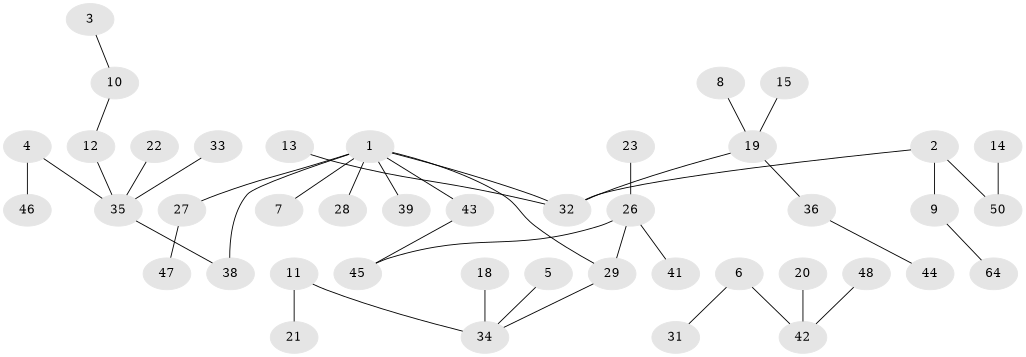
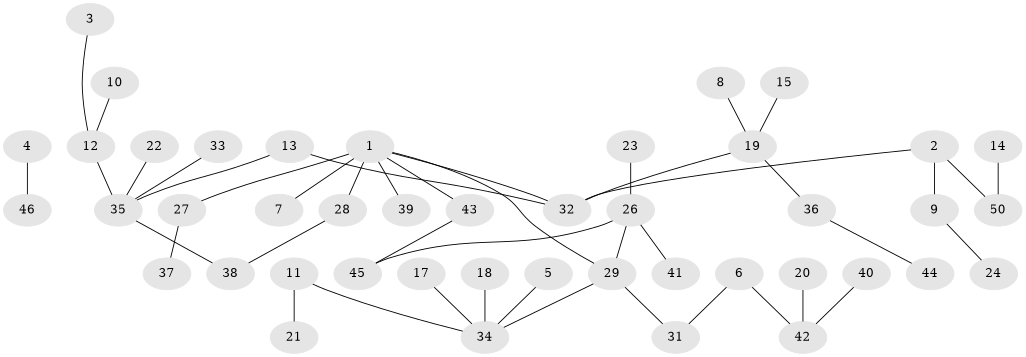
(102, 51) -> (82, 83)
(73, 178) -> (203, 177)
(266, 184) -> (287, 242)
(167, 274) -> (167, 274)
none -> (421, 274)
(867, 274) -> (867, 274)
(994, 274) -> (994, 274)
none -> (644, 306)
